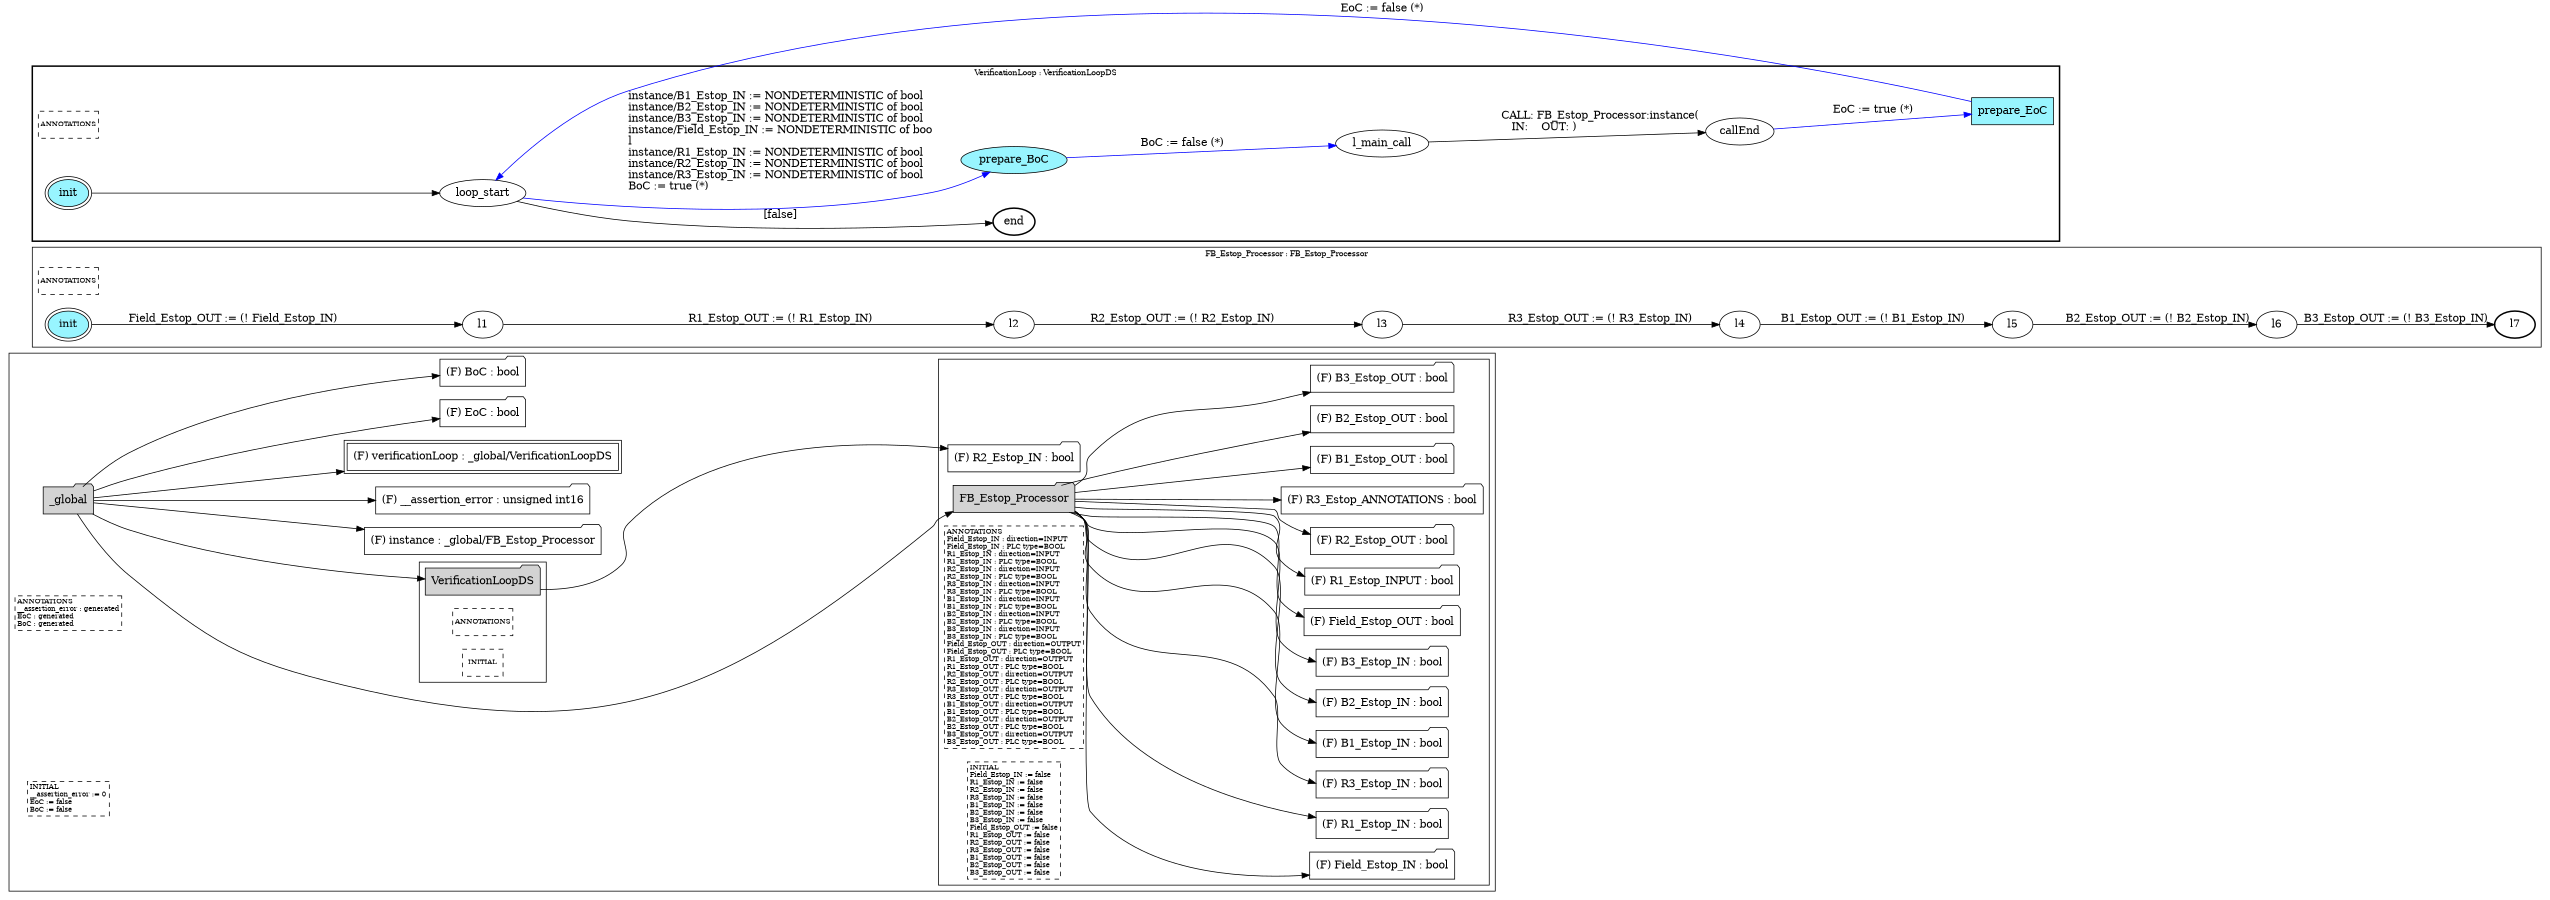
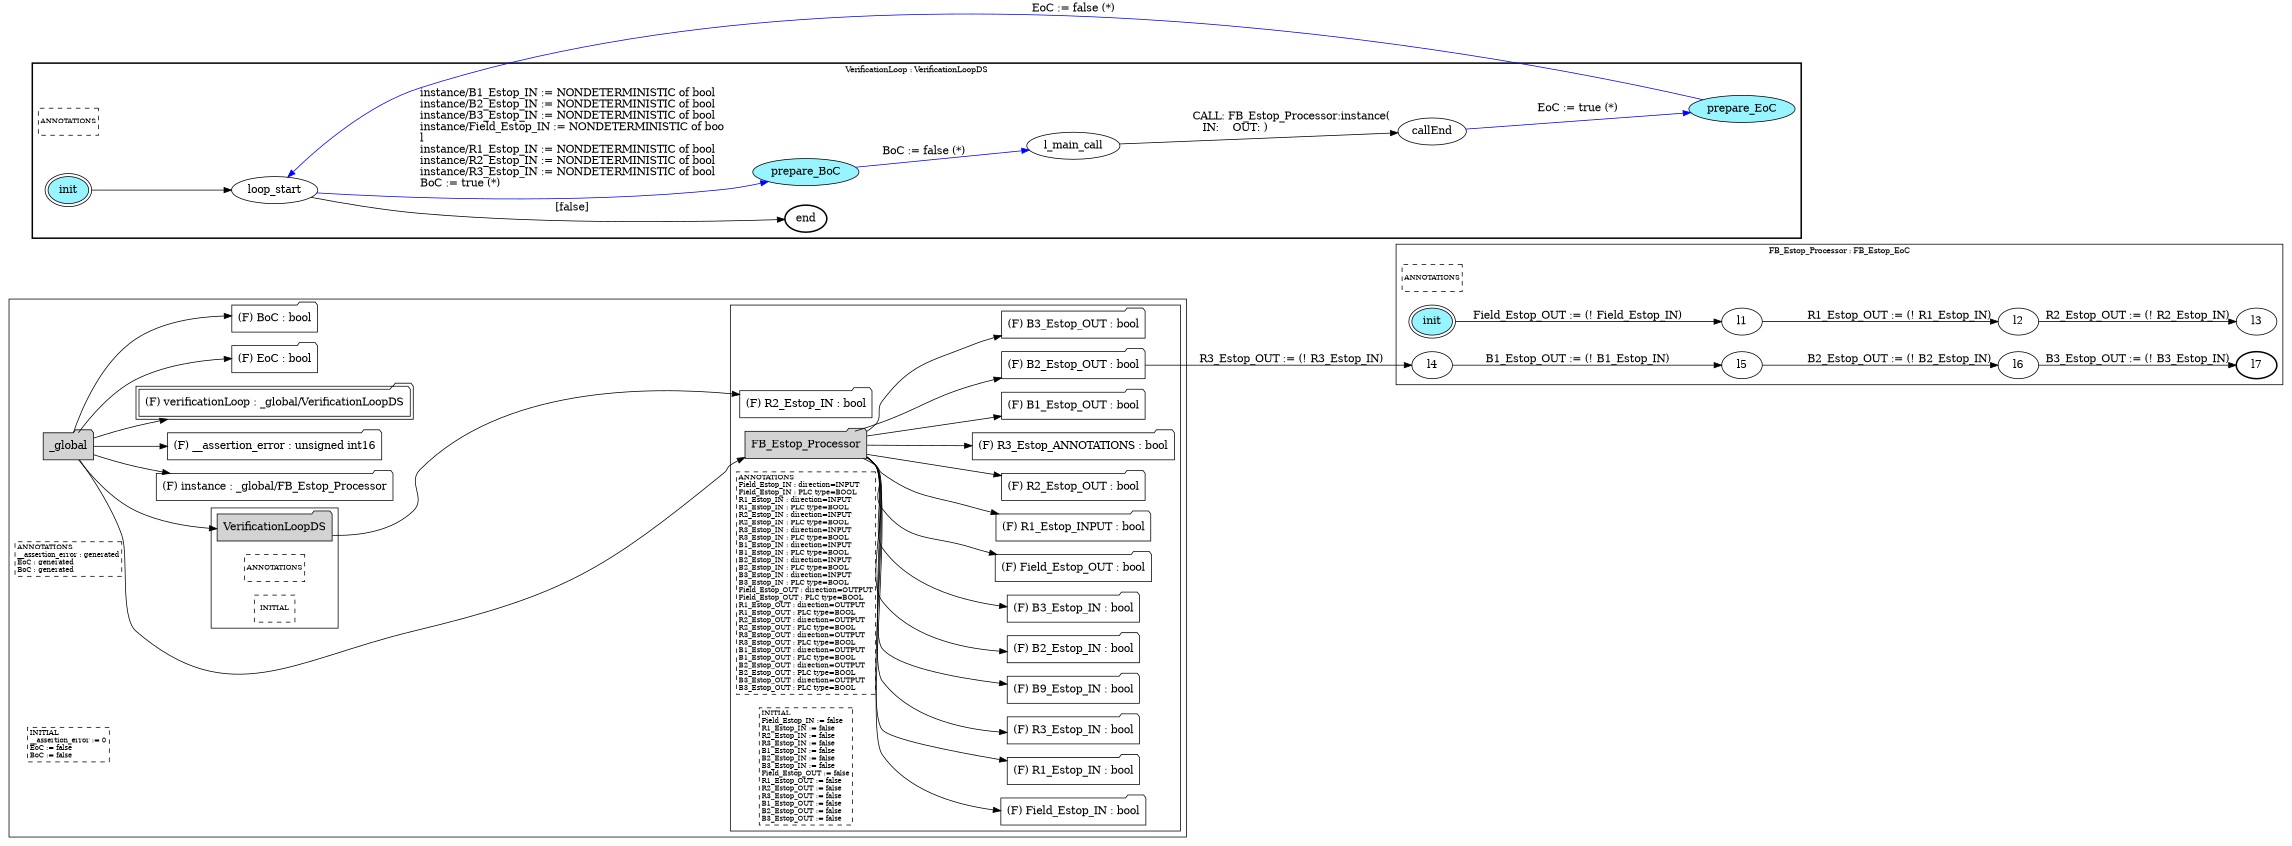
(2013, 111) -> (1742, 109)
(1287, 254) -> (1839, 251)
(1557, 325) -> (1275, 365)
(1382, 419) -> (1073, 365)
(483, 457) -> (275, 403)
(1382, 744) -> (1073, 690)
